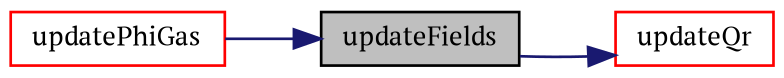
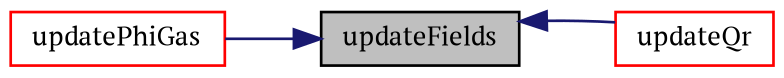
(554, 57) -> (581, 21)
